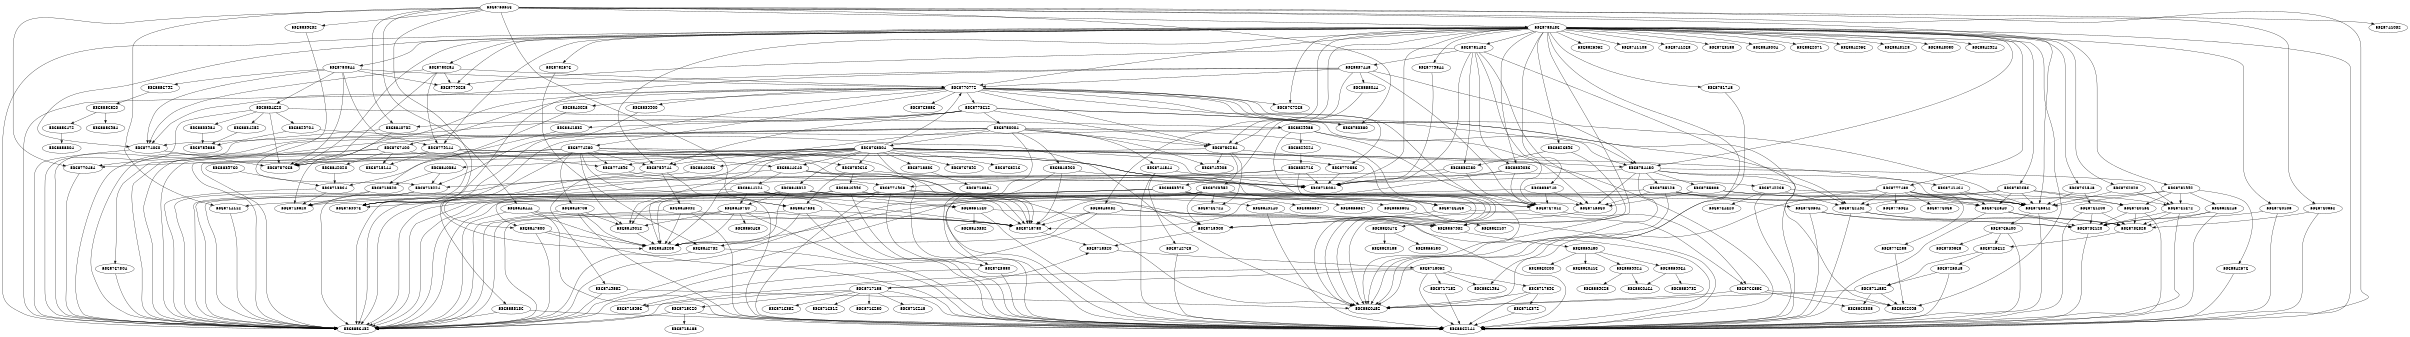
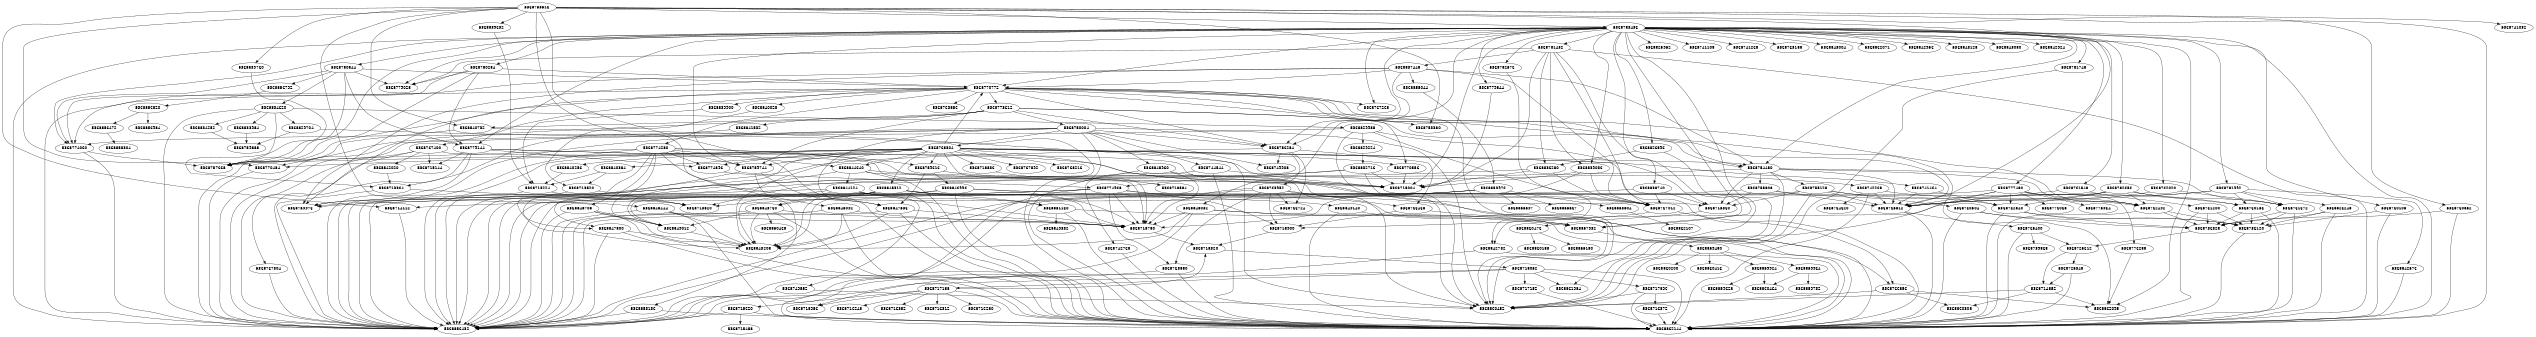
none -> (340, 17)
